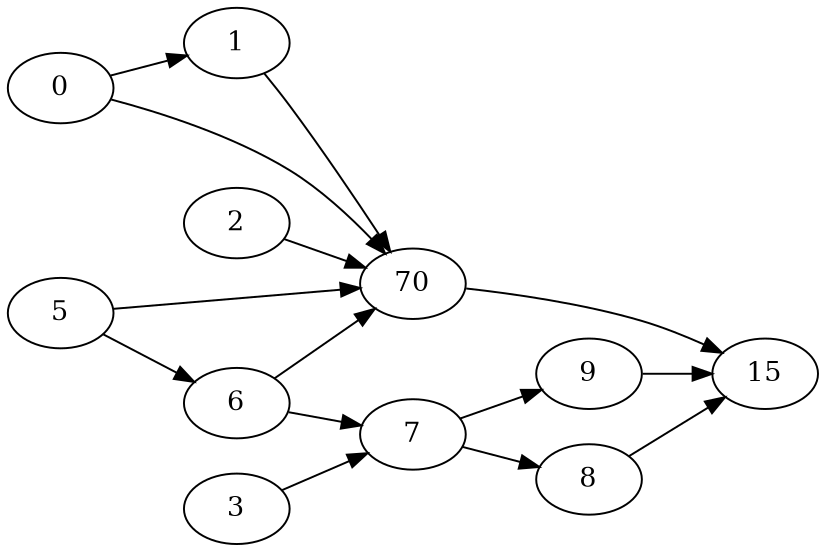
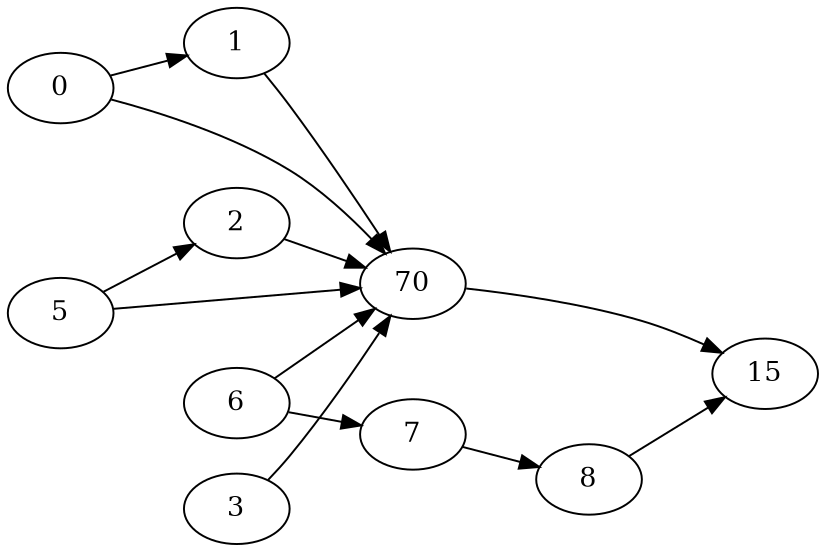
(140, 354) -> (140, 273)
(589, 374) -> none
(316, 476) -> (329, 405)
